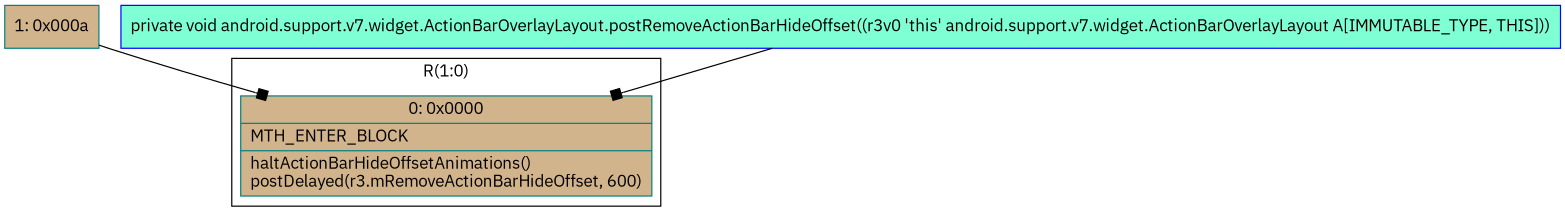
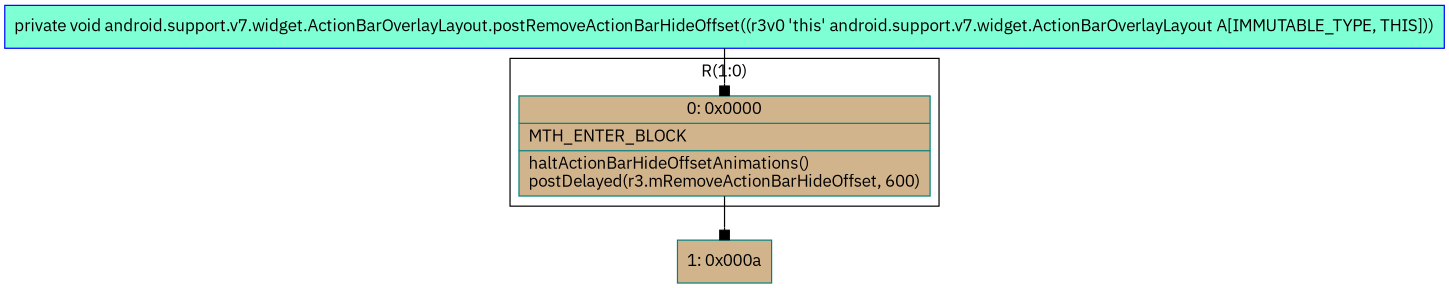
(177, 70) -> (725, 213)
